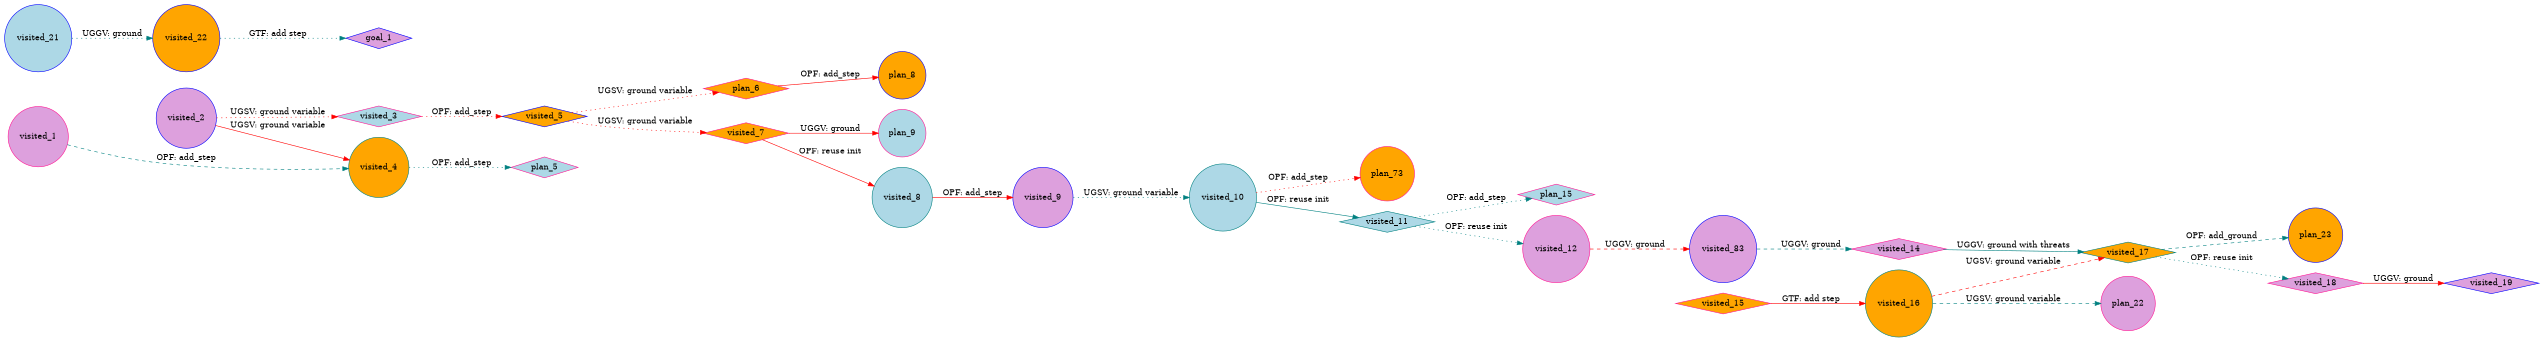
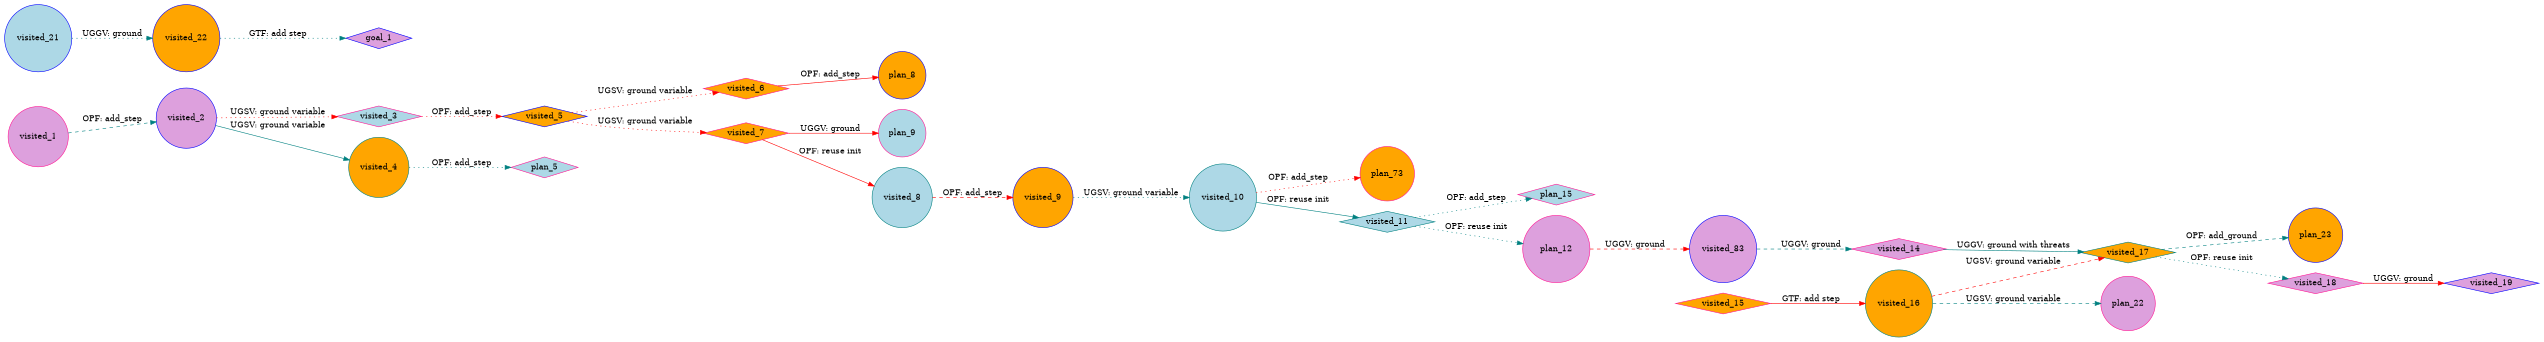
(746, 89) -> (746, 89)
(280, 142) -> (280, 142)
(204, 167) -> (109, 128)
(970, 197) -> (970, 197)
(1043, 197) -> (1043, 197)
(1556, 249) -> (1556, 249)
